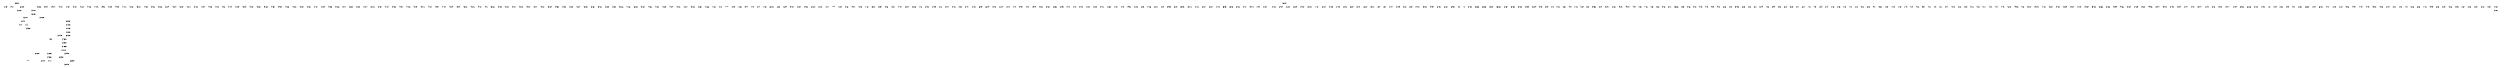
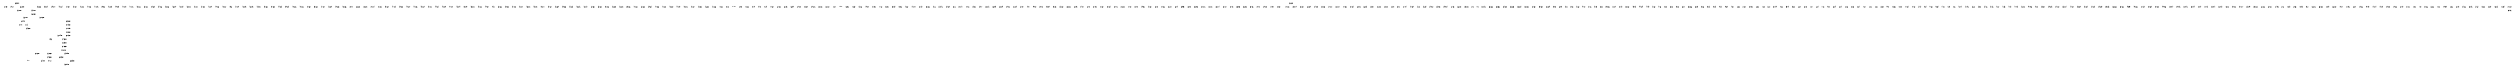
none -> (124, 7)
none -> (847, 7)
